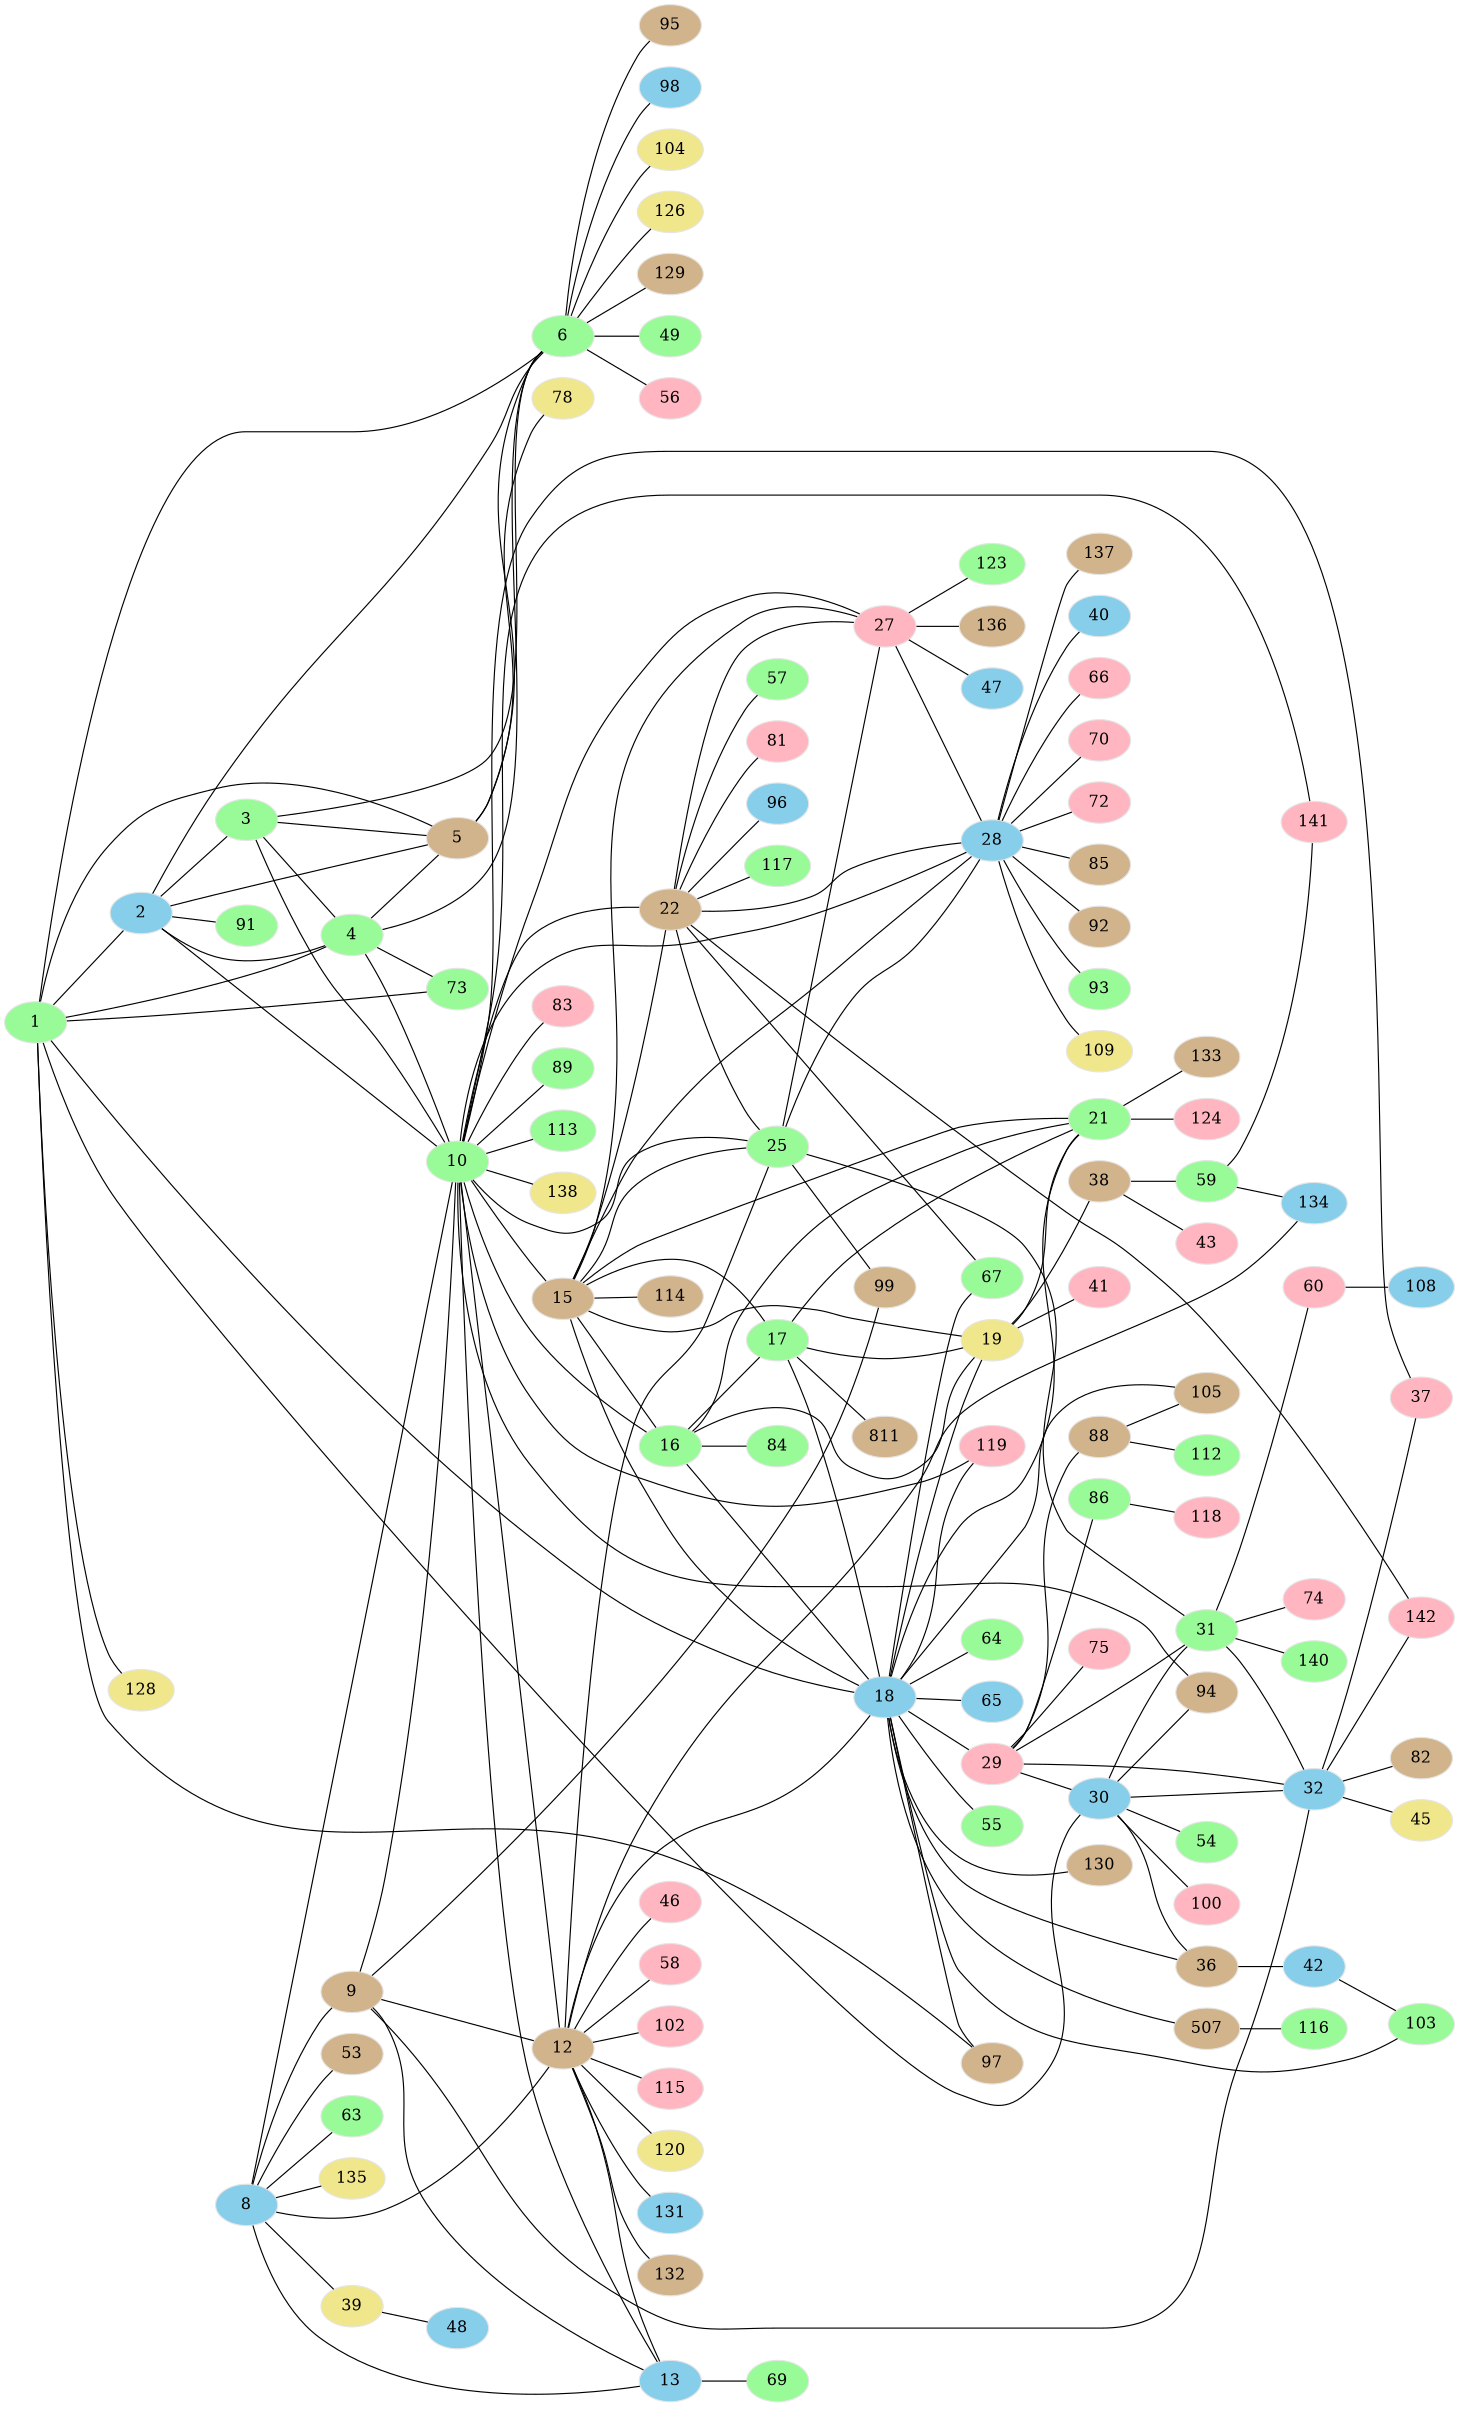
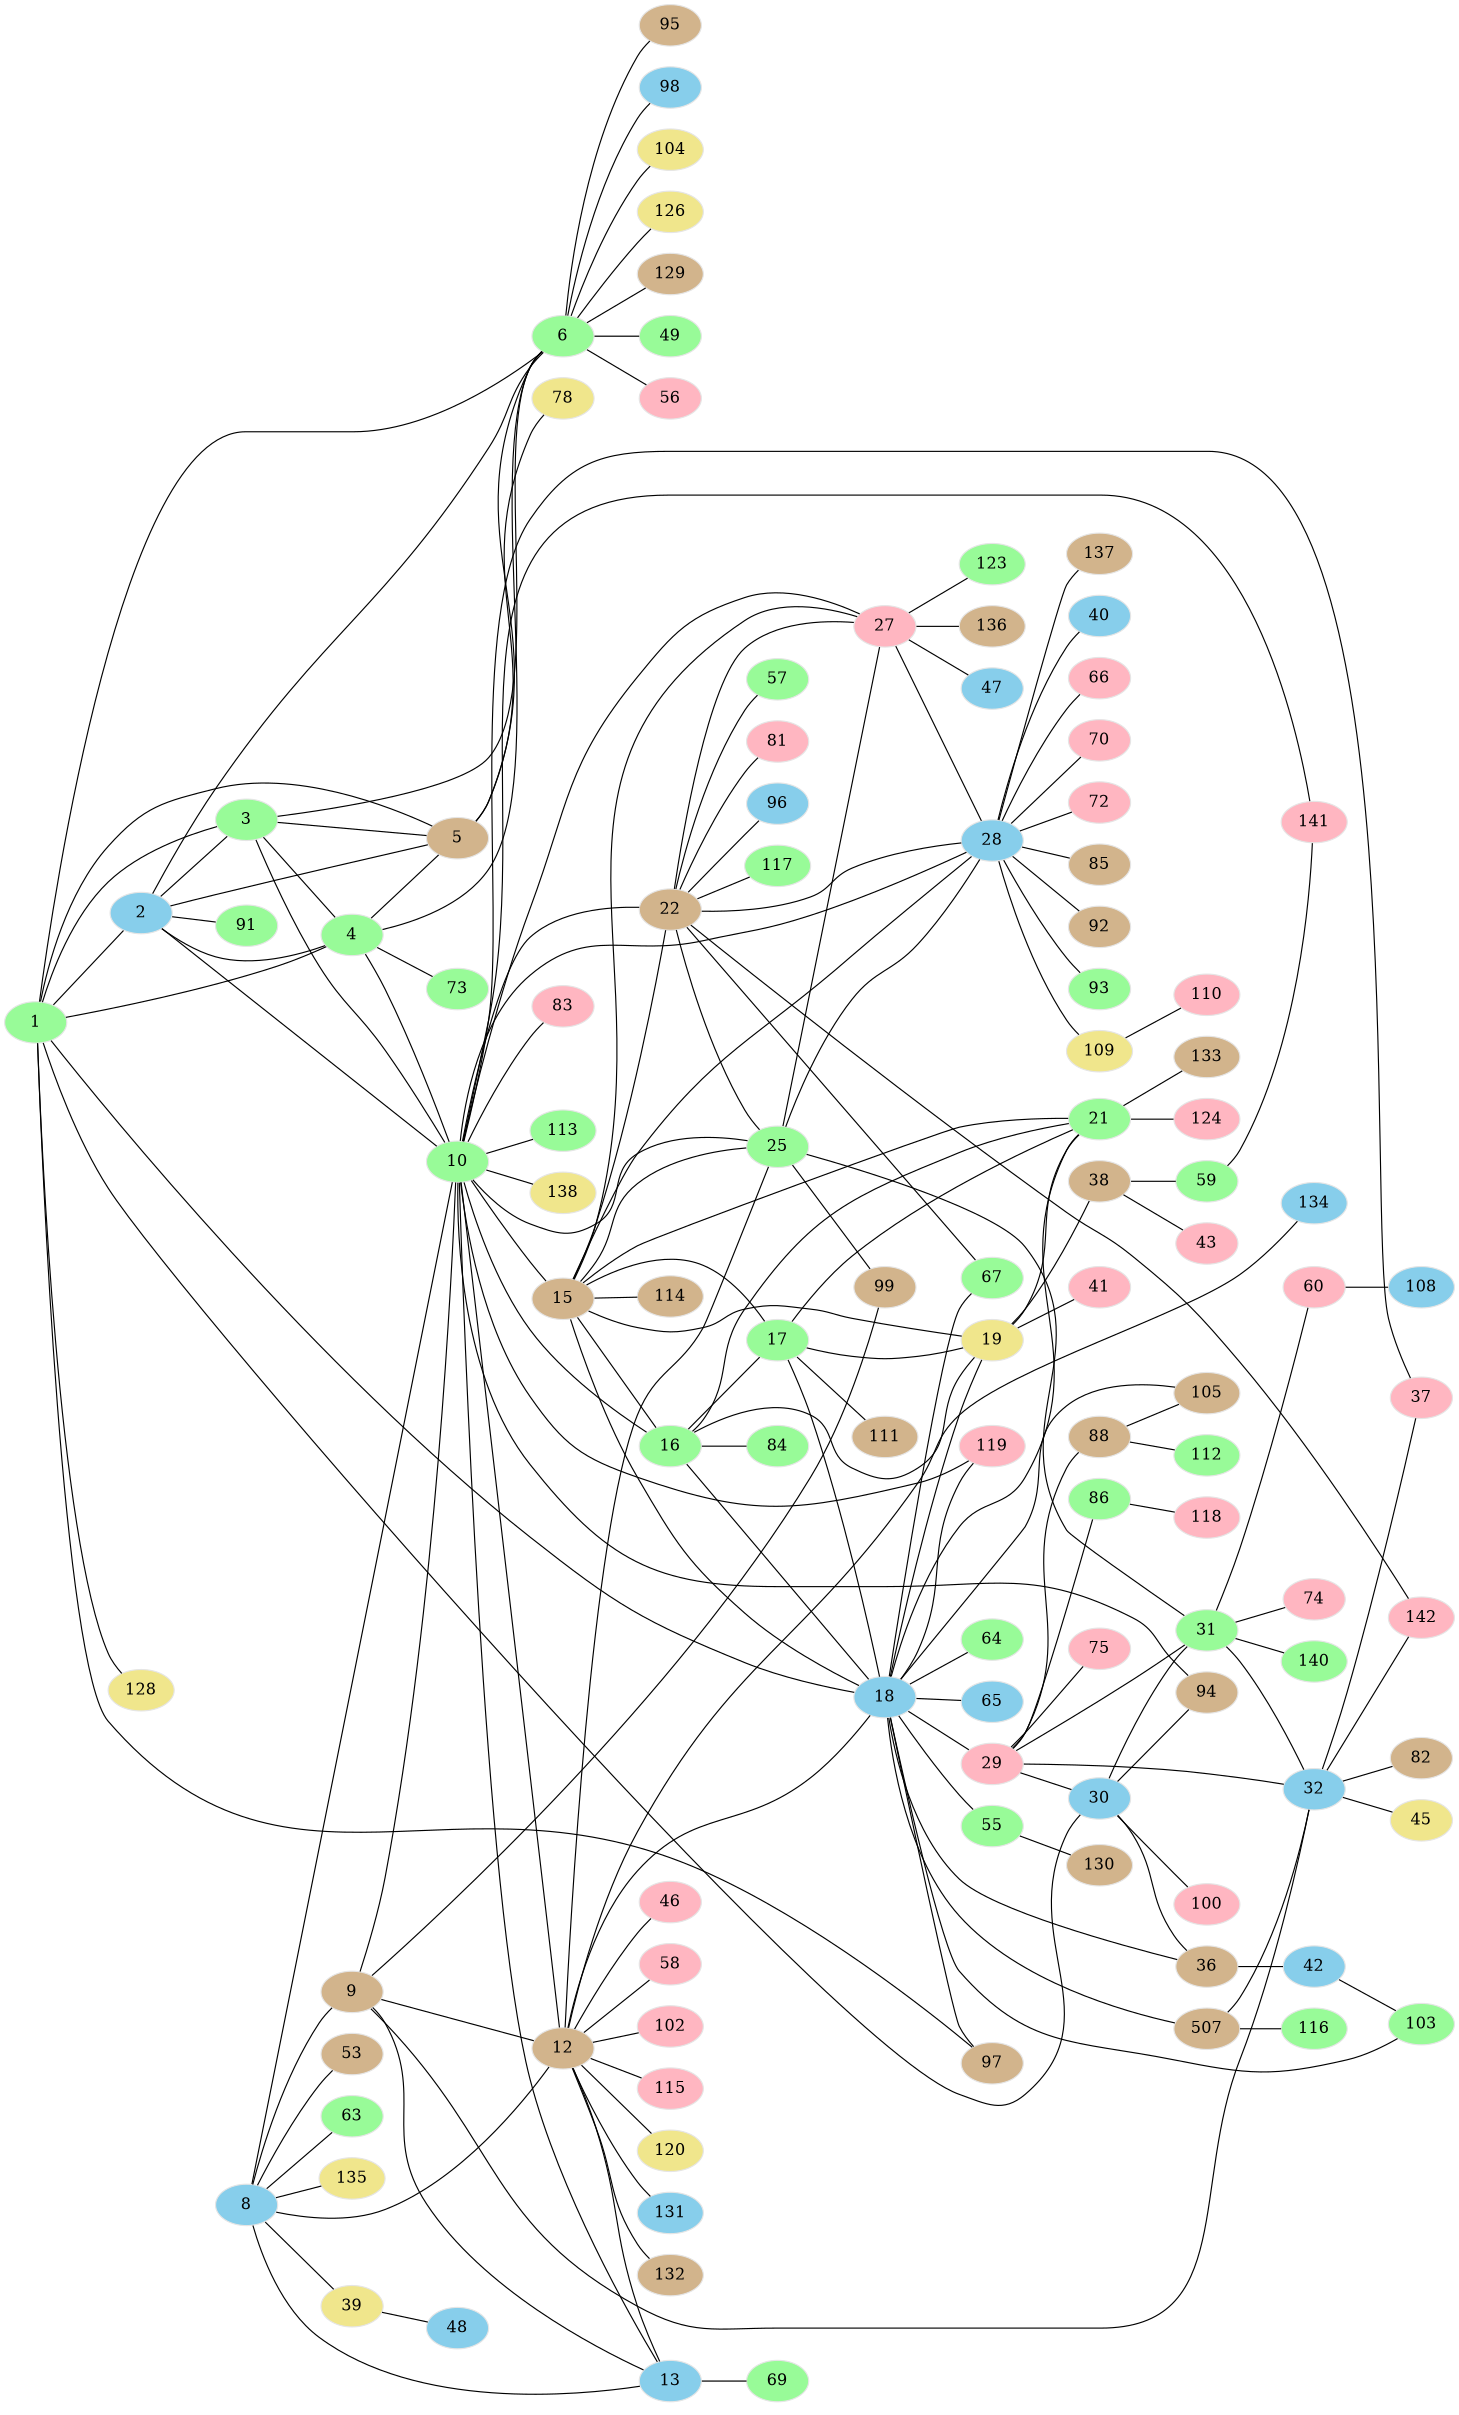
none -> (1207, 995)
(247, 1009) -> (103, 888)
(563, 1068) -> none
(1260, 1192) -> none
(885, 1437) -> (885, 1437)
(1207, 1794) -> (1273, 1931)
(941, 1842) -> (1045, 1846)
(1207, 1842) -> none
